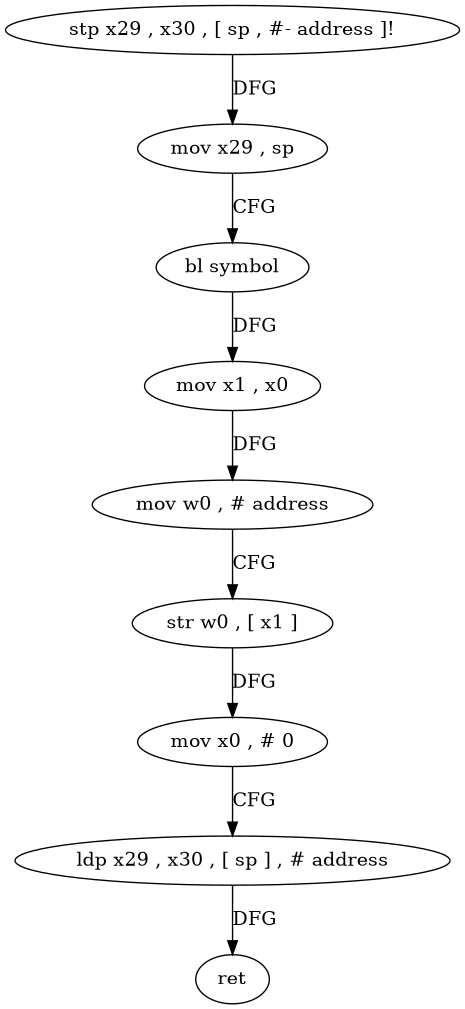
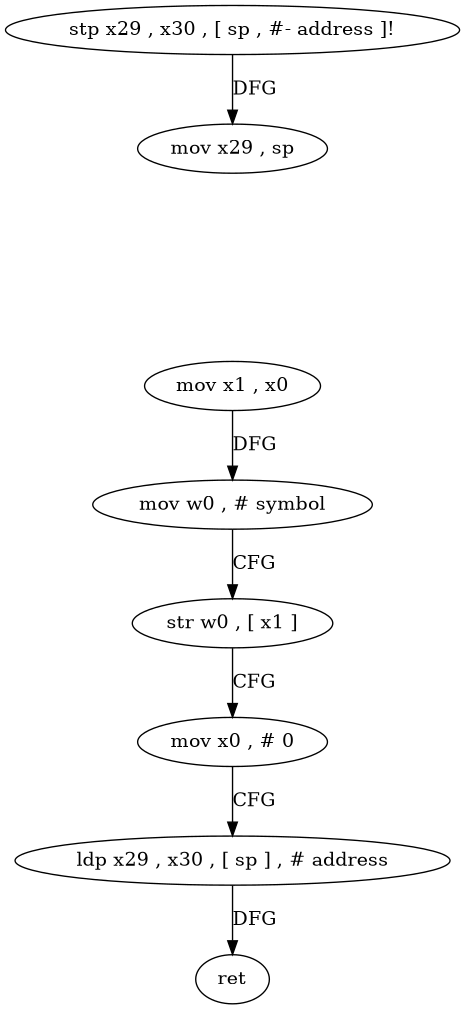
(233, 267) -> none
(233, 505) -> (233, 505)
(254, 683) -> (254, 683)
